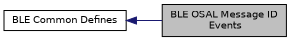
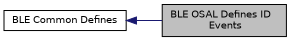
(224, 21) -> (224, 21)
